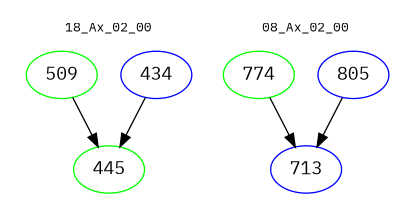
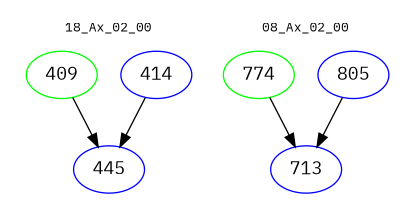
(62, 75) -> (62, 75)
(156, 75) -> (156, 75)
(109, 169) -> (109, 169)
